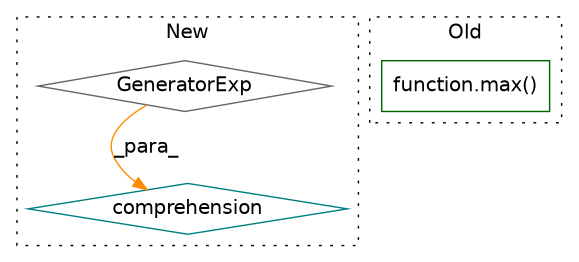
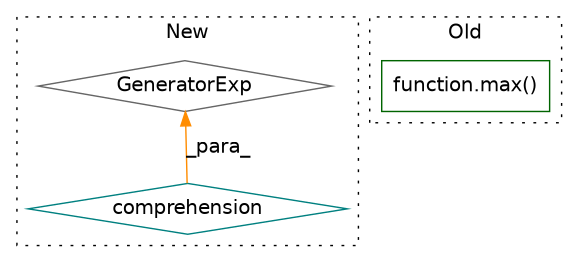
(112, 140) -> (186, 155)
